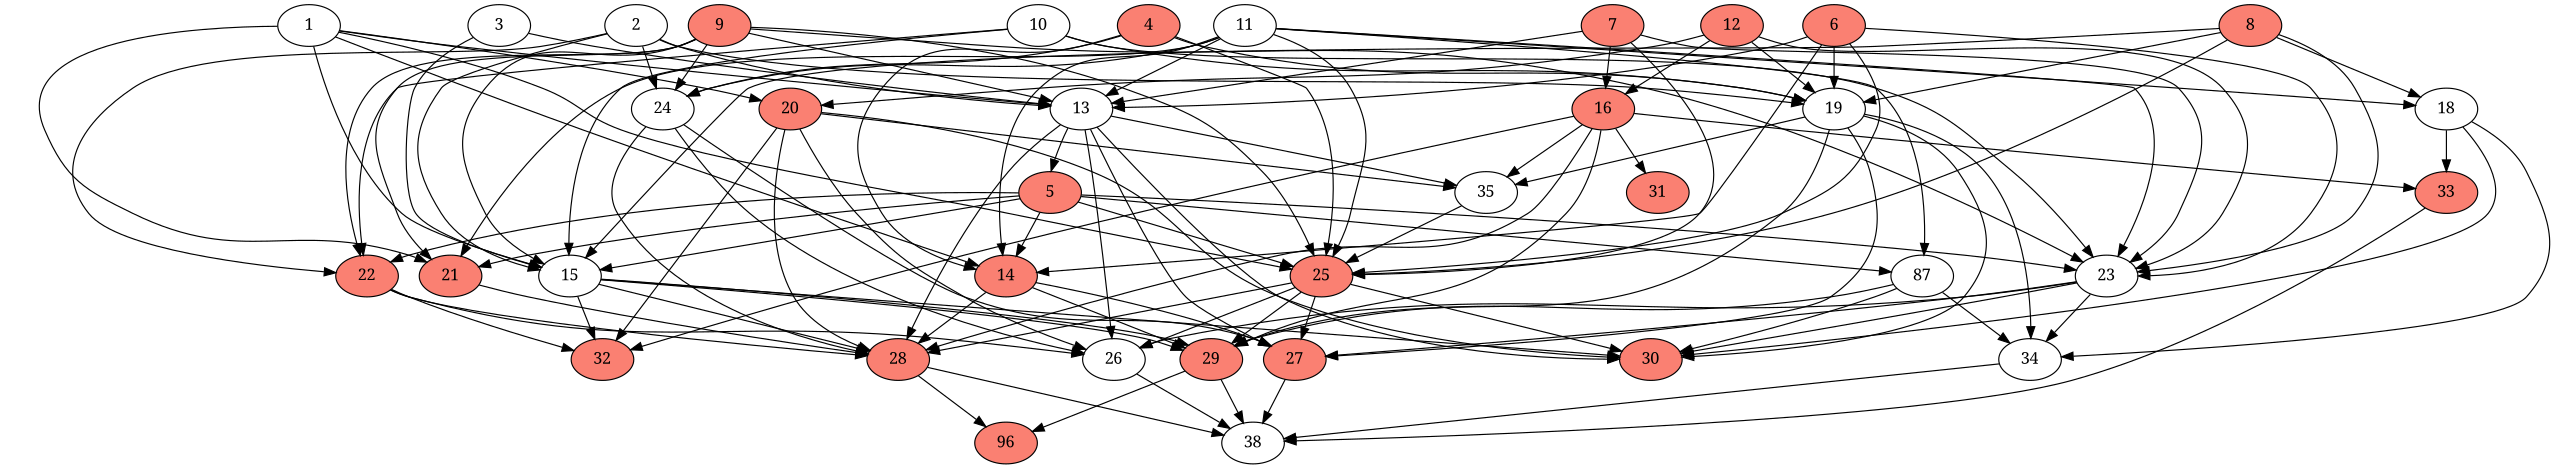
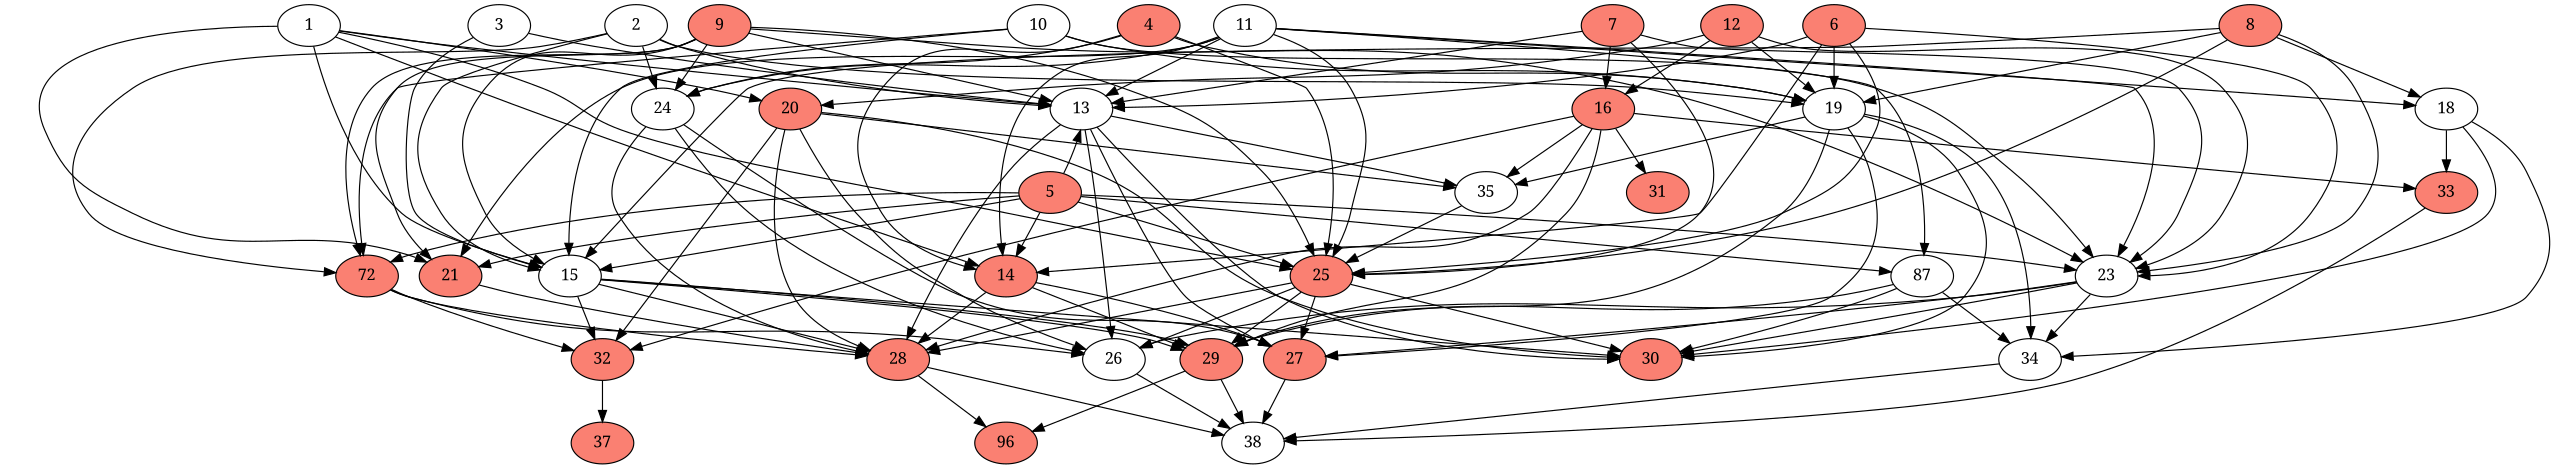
(1059, 149) -> (1072, 156)
(367, 276) -> (367, 276)
none -> (602, 443)
